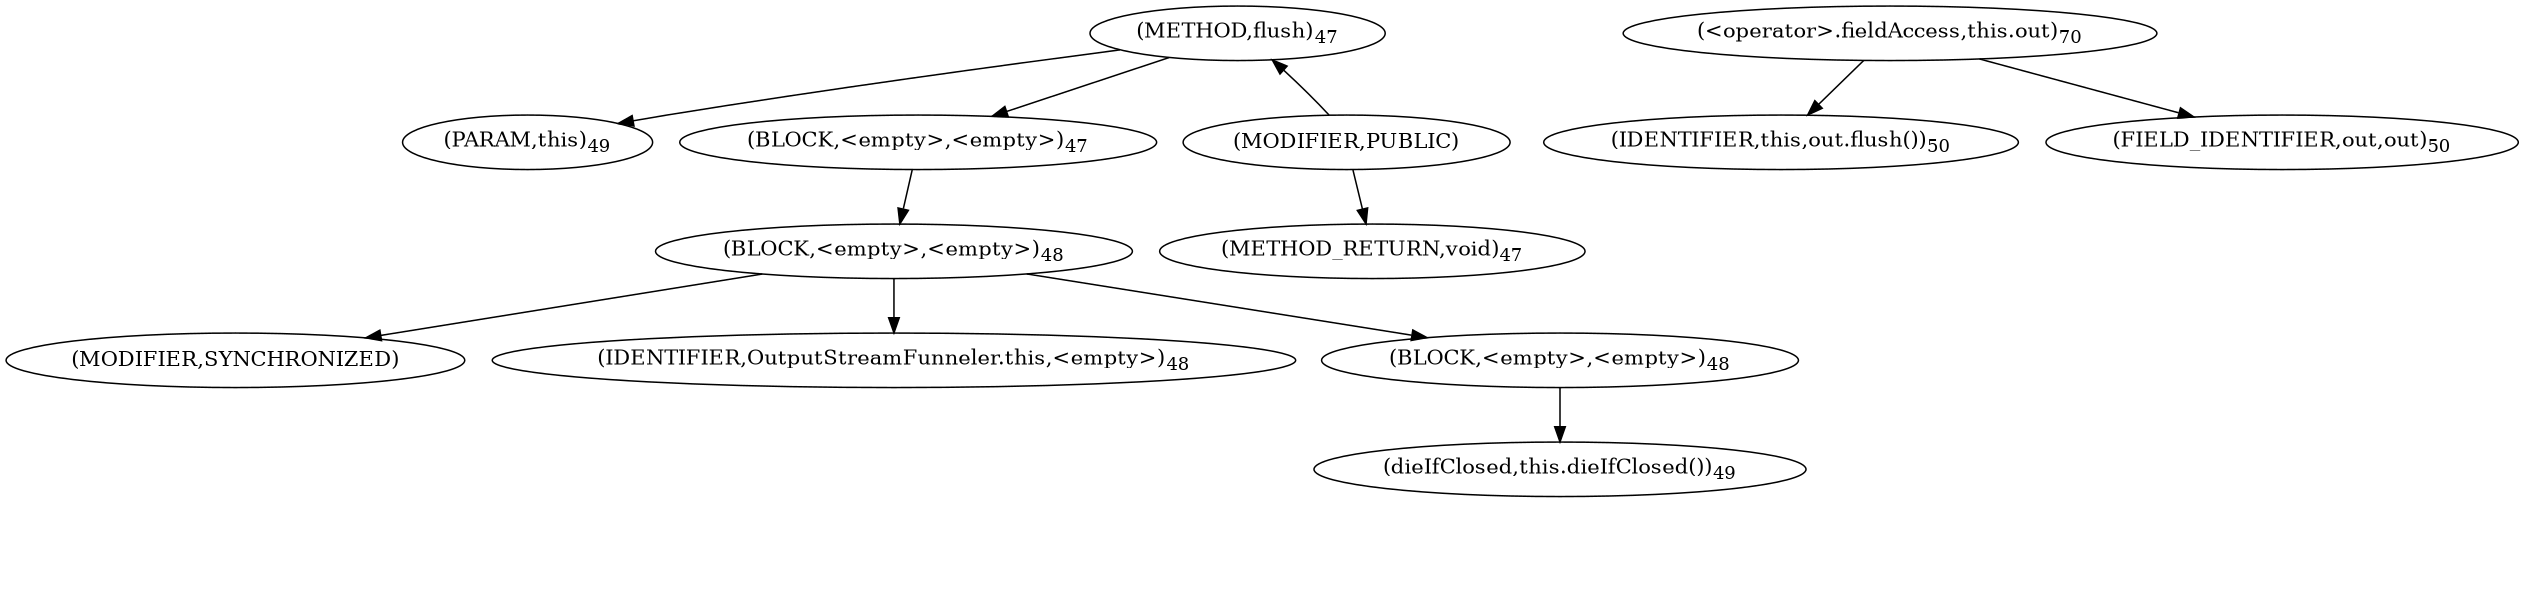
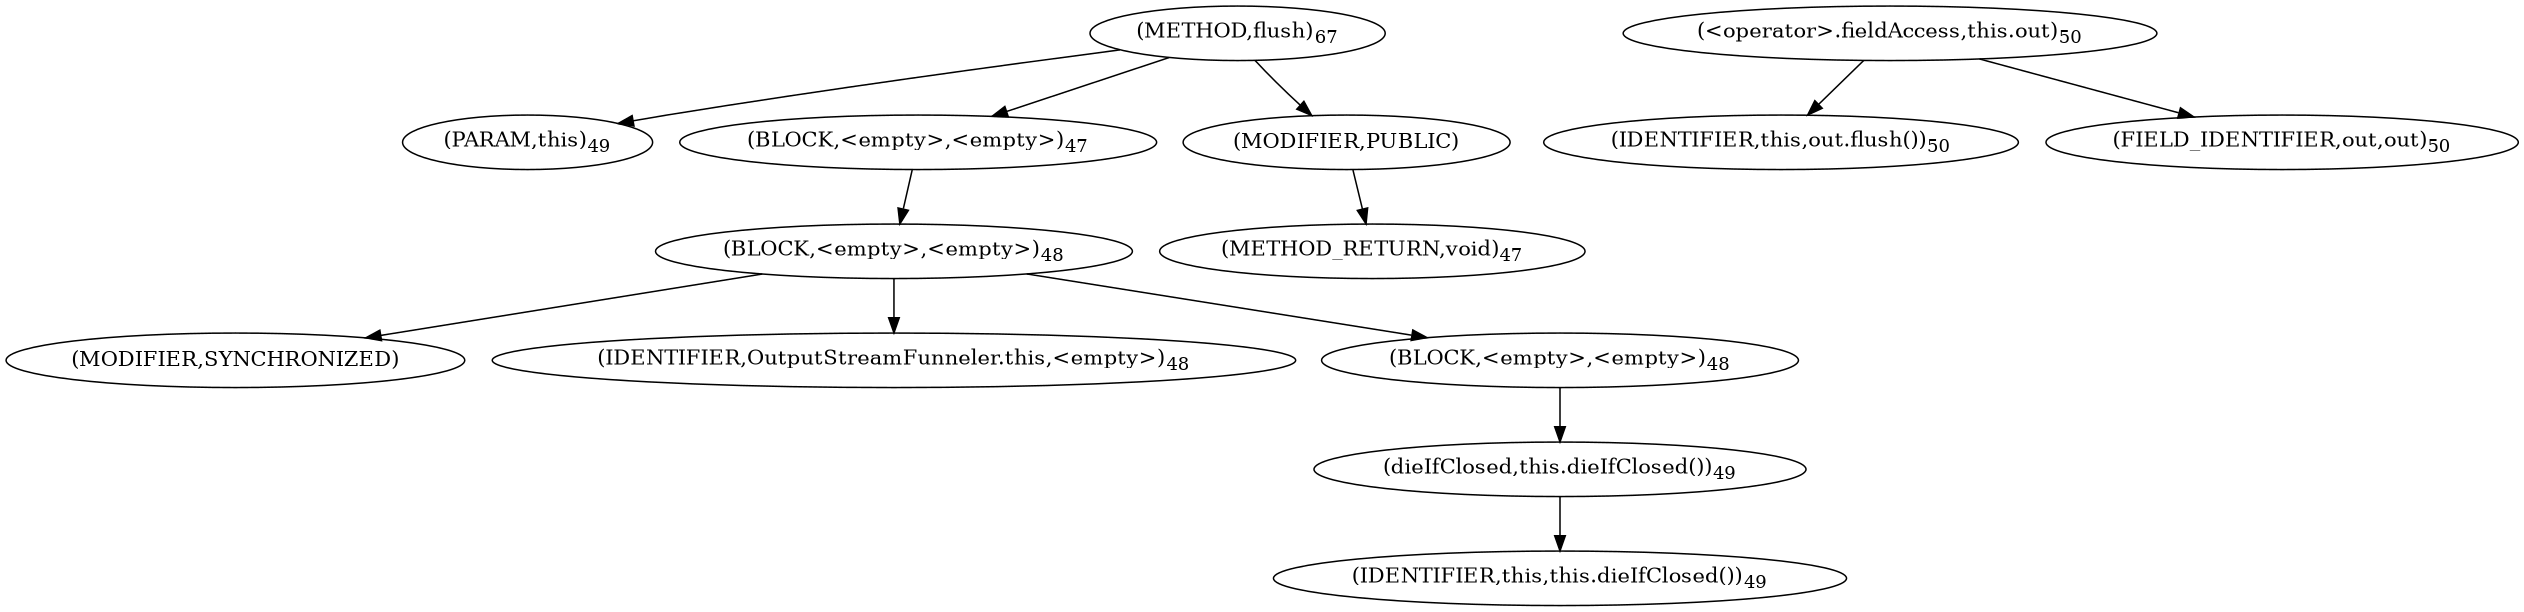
(1327, 31) -> (1327, 31)
(2071, 31) -> (2071, 31)
(1307, 92) -> (1277, 83)
none -> (1560, 578)
